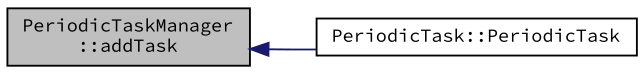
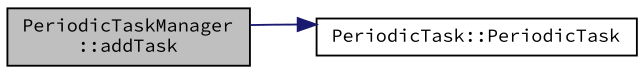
(292, 50) -> (274, 25)
